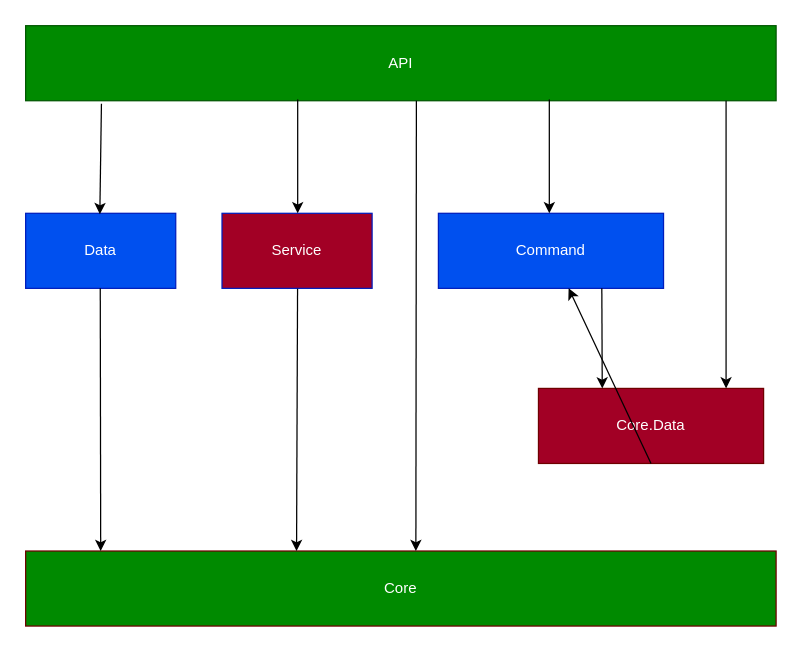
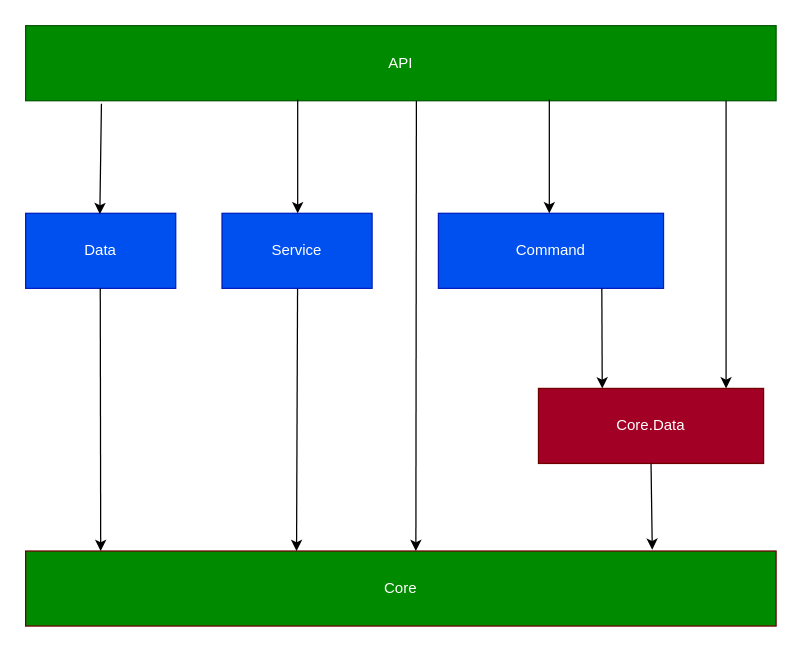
(297, 251) -> (297, 251)
(627, 413) -> (651, 502)
